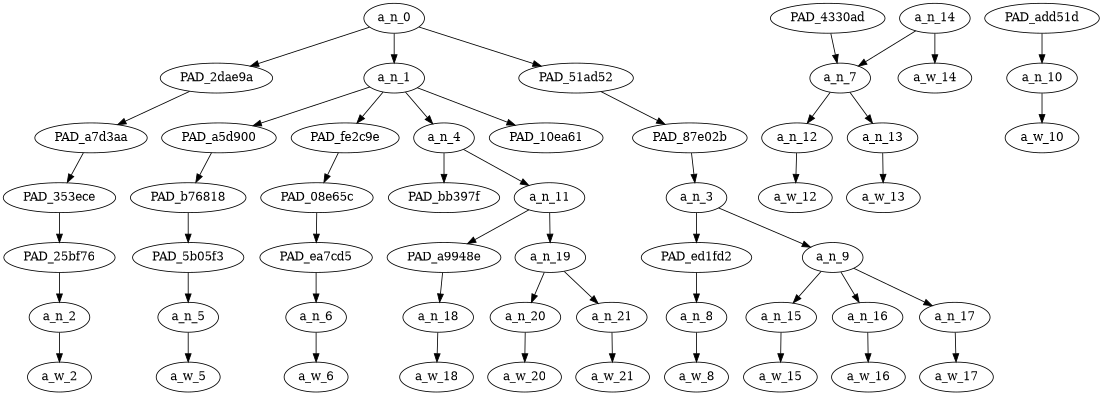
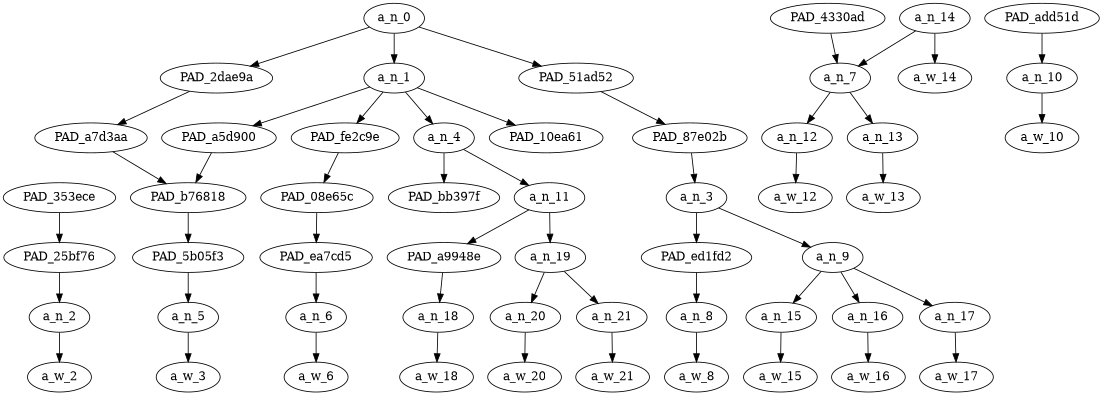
(77, 164) -> (136, 165)
(188, 377) -> (188, 377)
